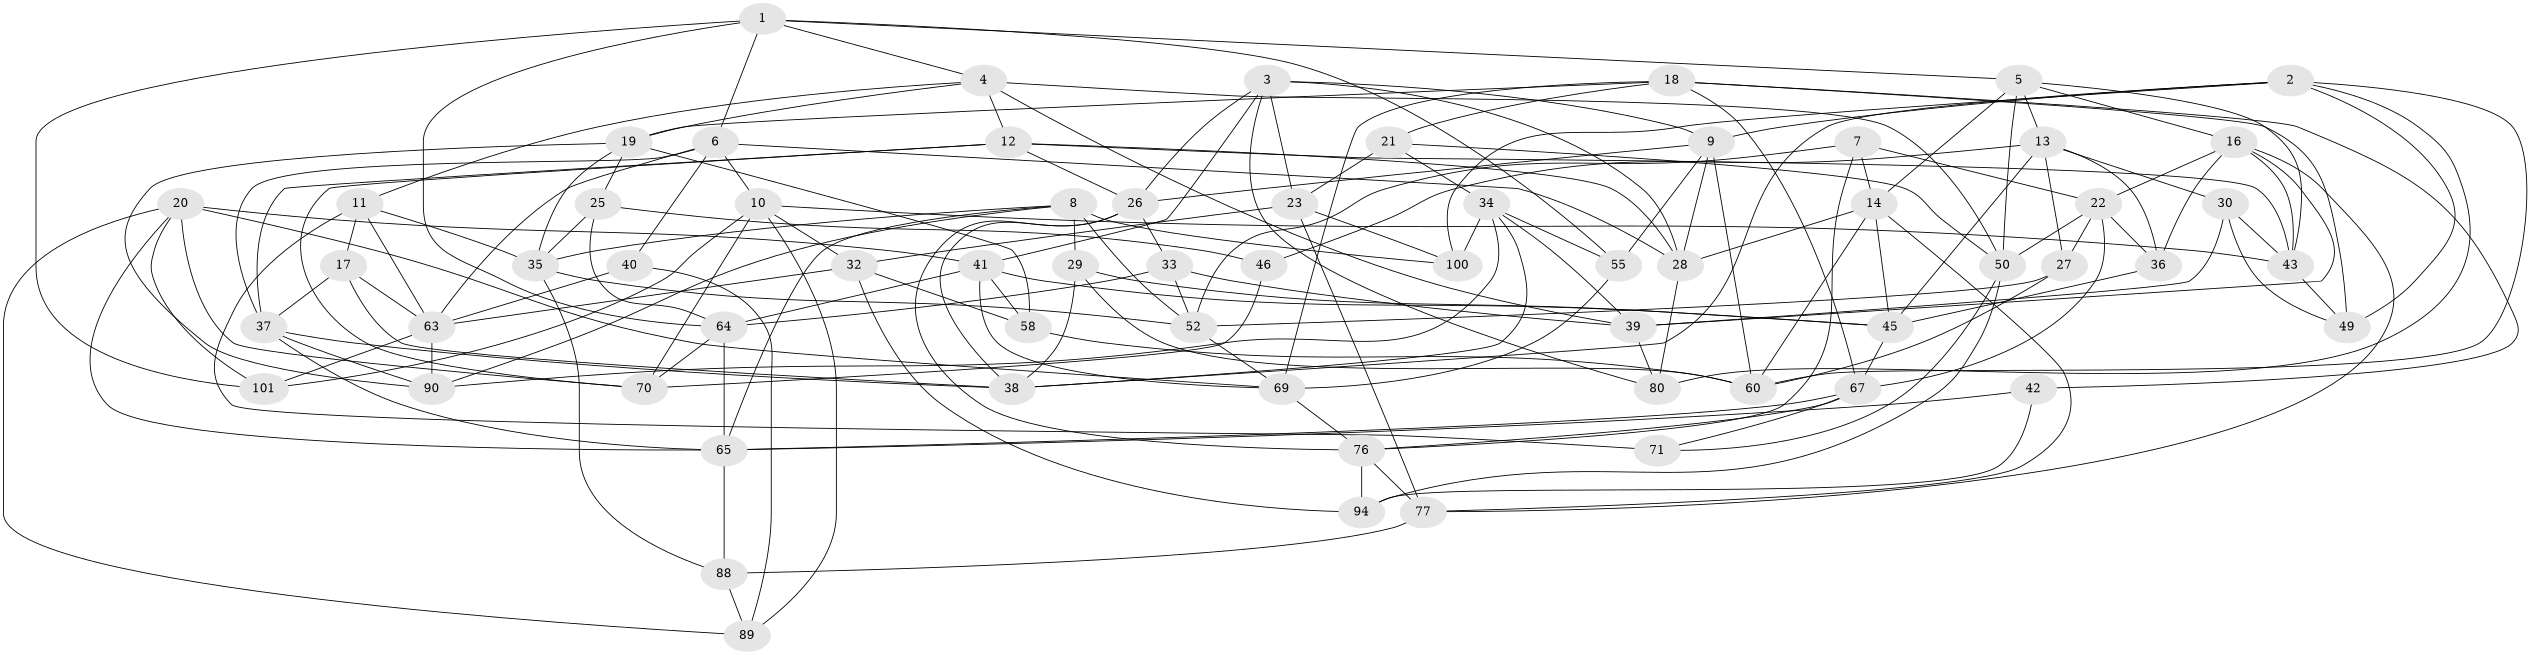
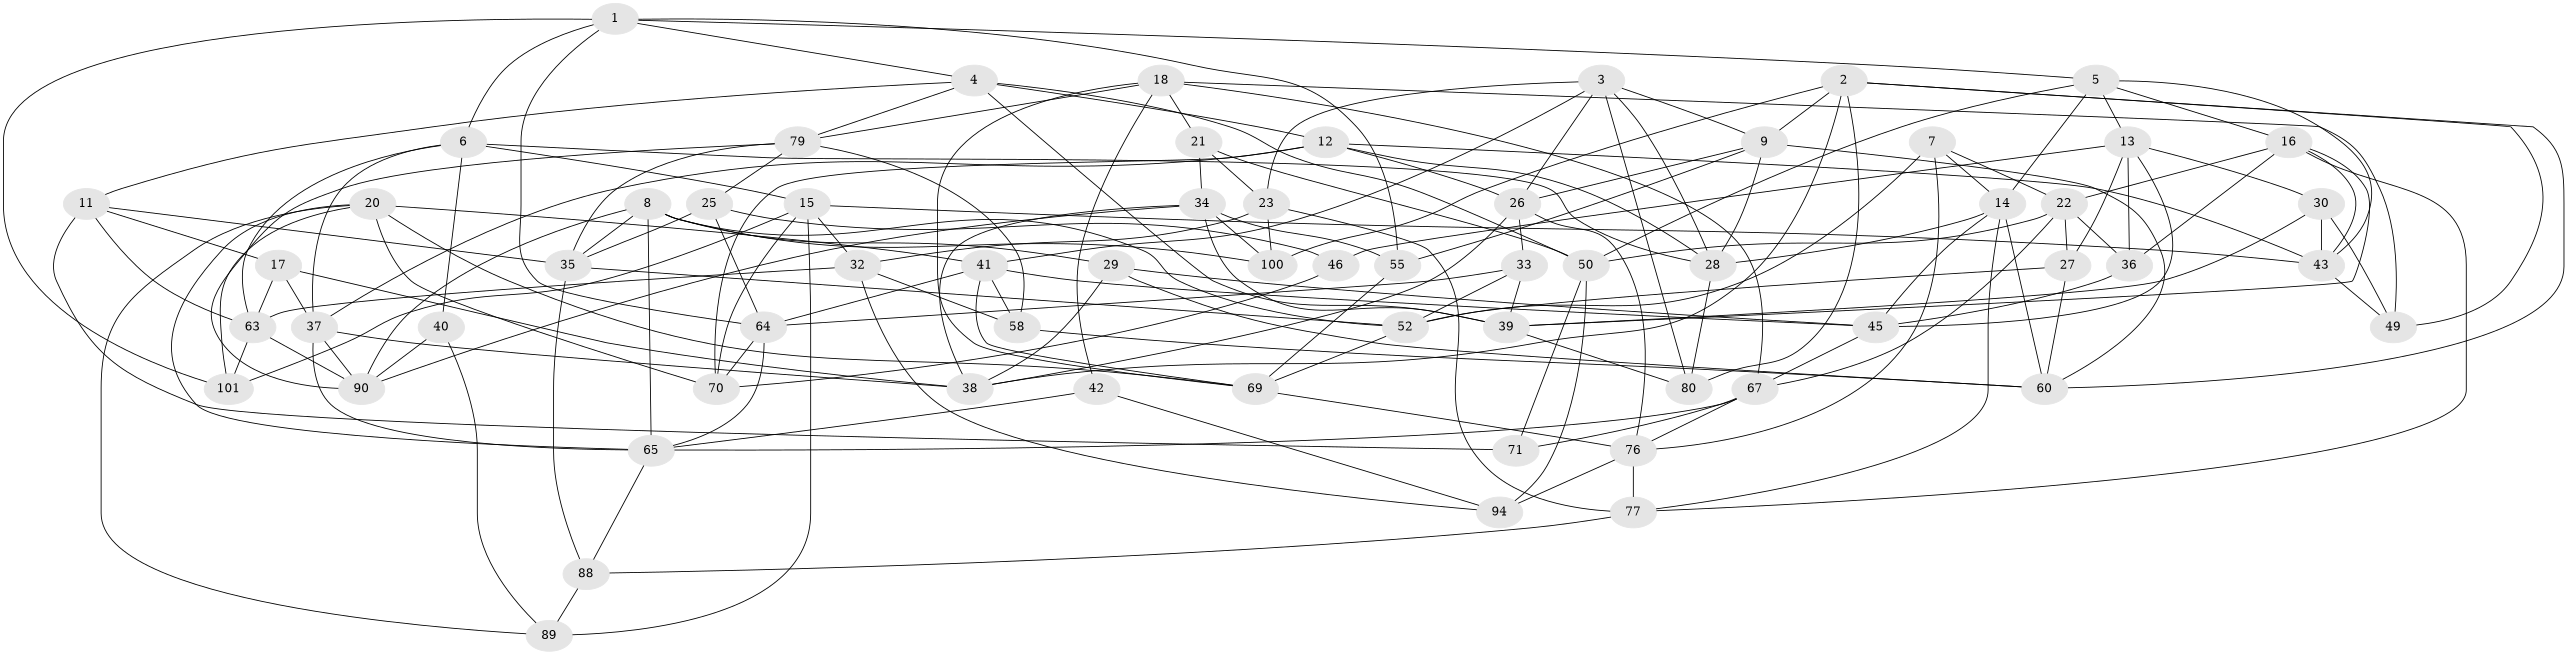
(629, 142) -> (798, 142)
(758, 204) -> (807, 204)
(515, 301) -> (401, 358)
